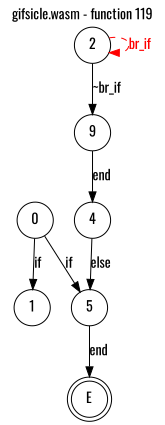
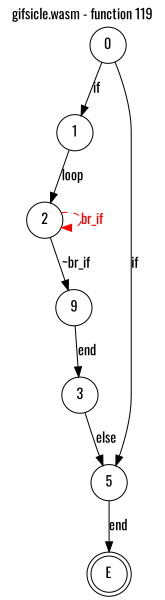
none -> (62, 172)
(93, 220) -> (80, 395)
